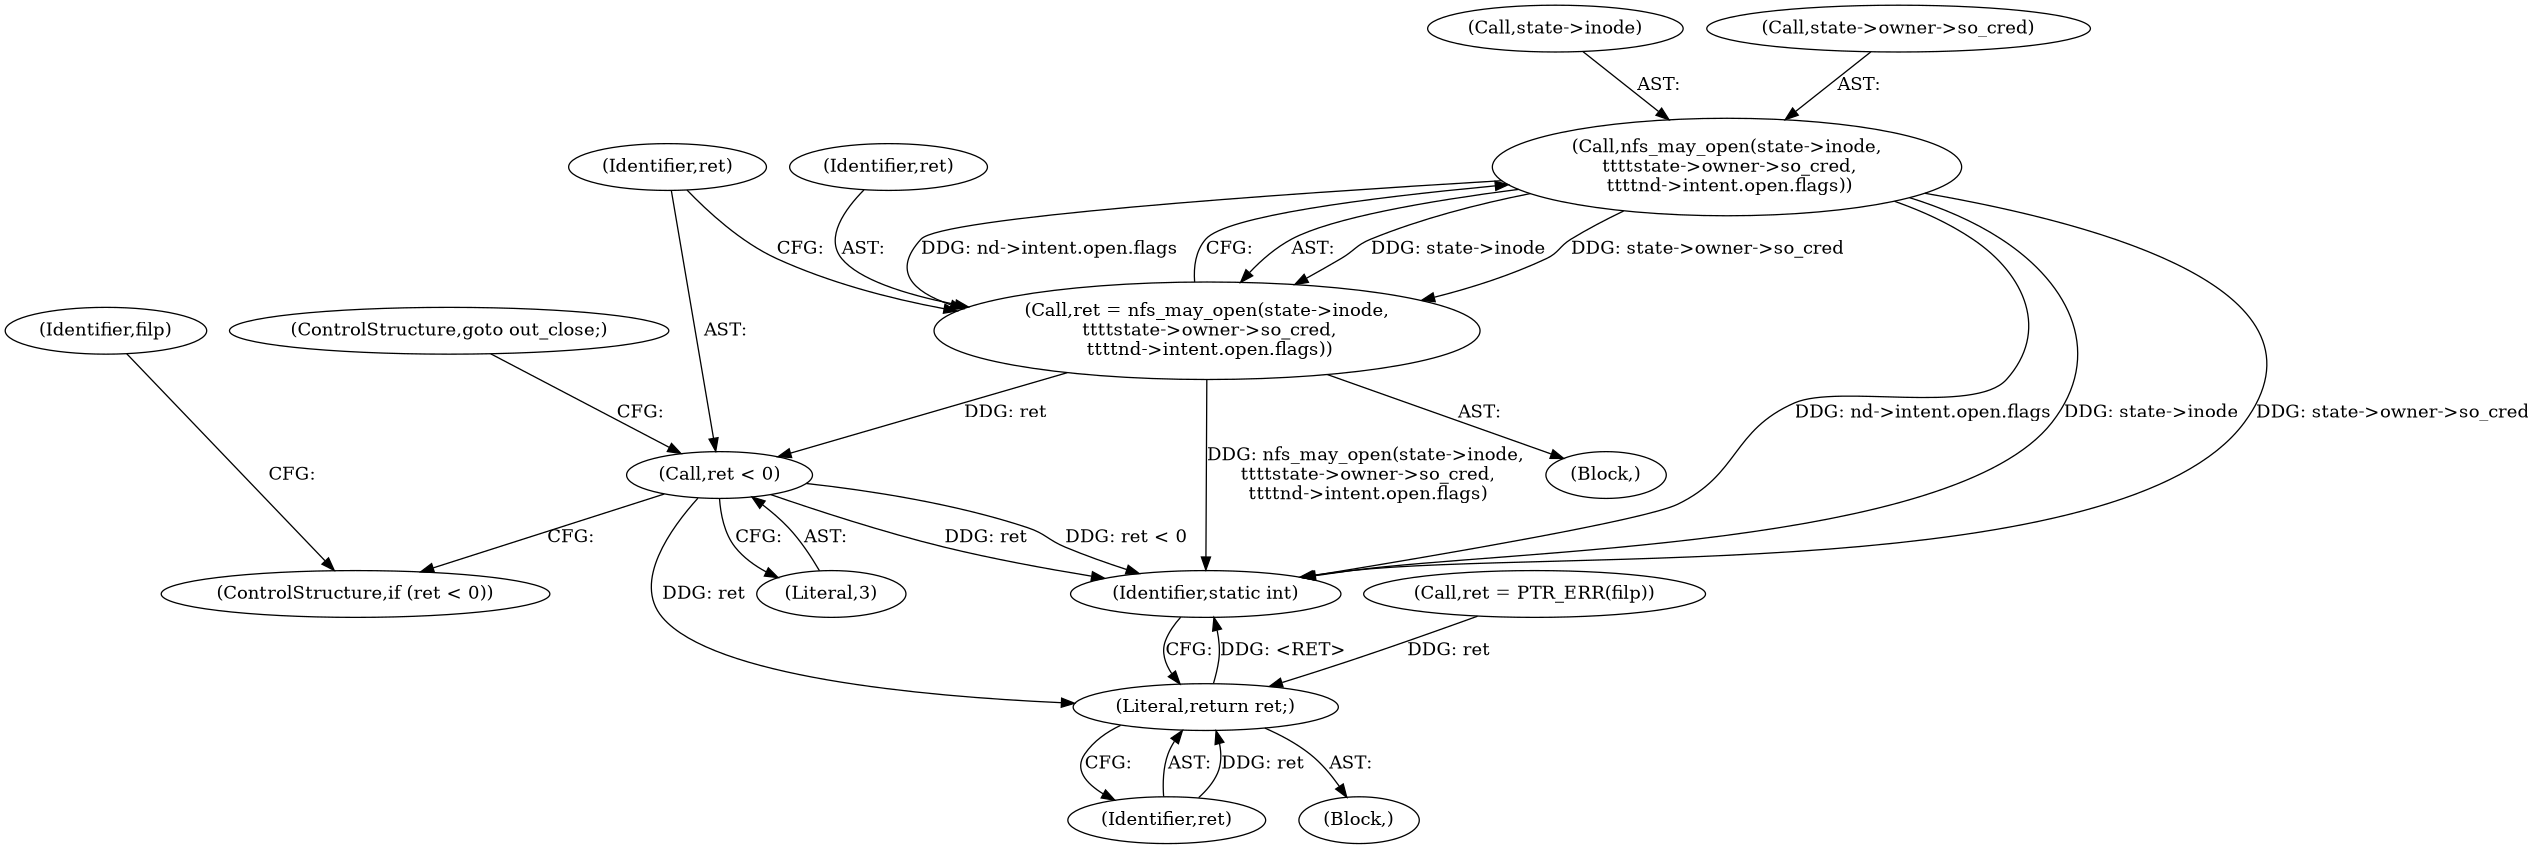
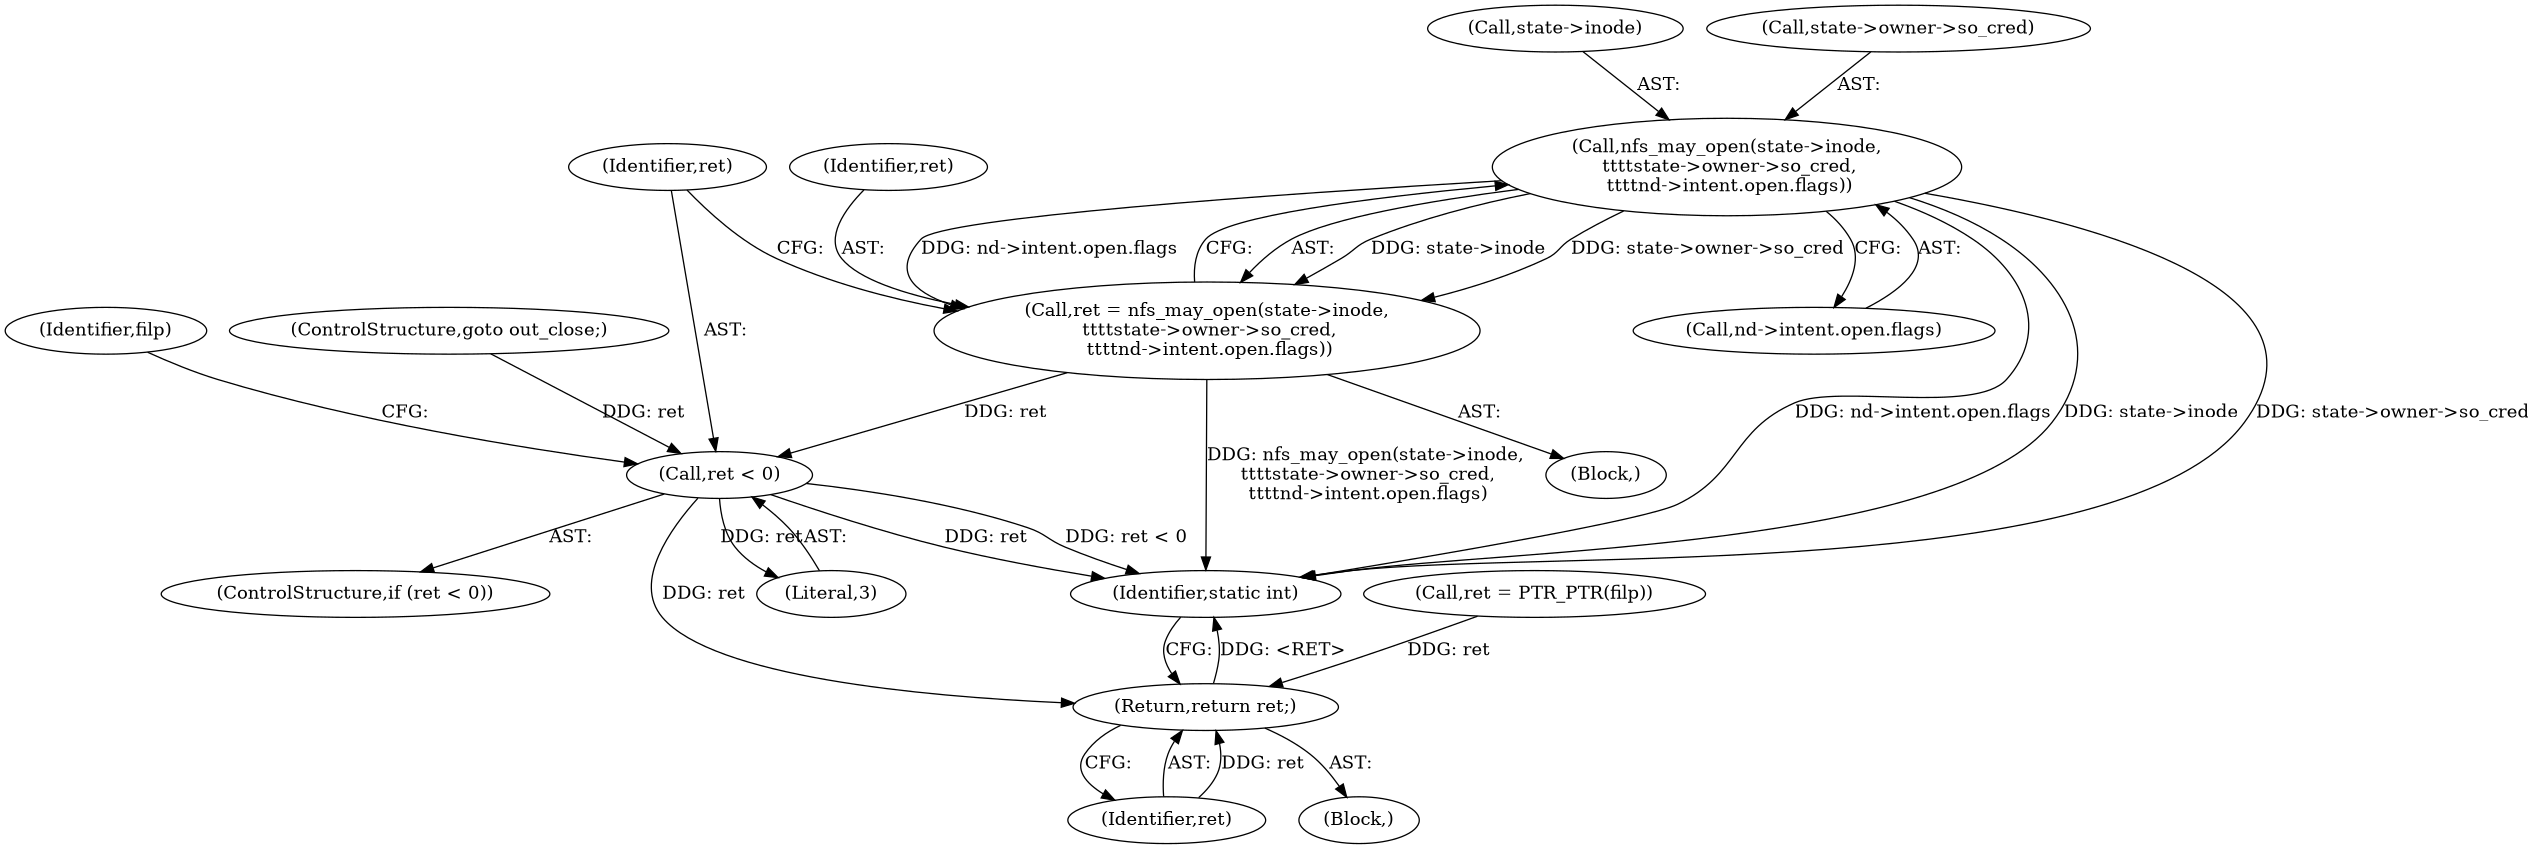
none -> (1814, 331)
(643, 413) -> (643, 413)
(226, 457) -> (382, 421)
(574, 537) -> (574, 537)
(762, 537) -> (762, 537)
(1535, 594) -> (1535, 594)
(1206, 707) -> (1206, 707)
